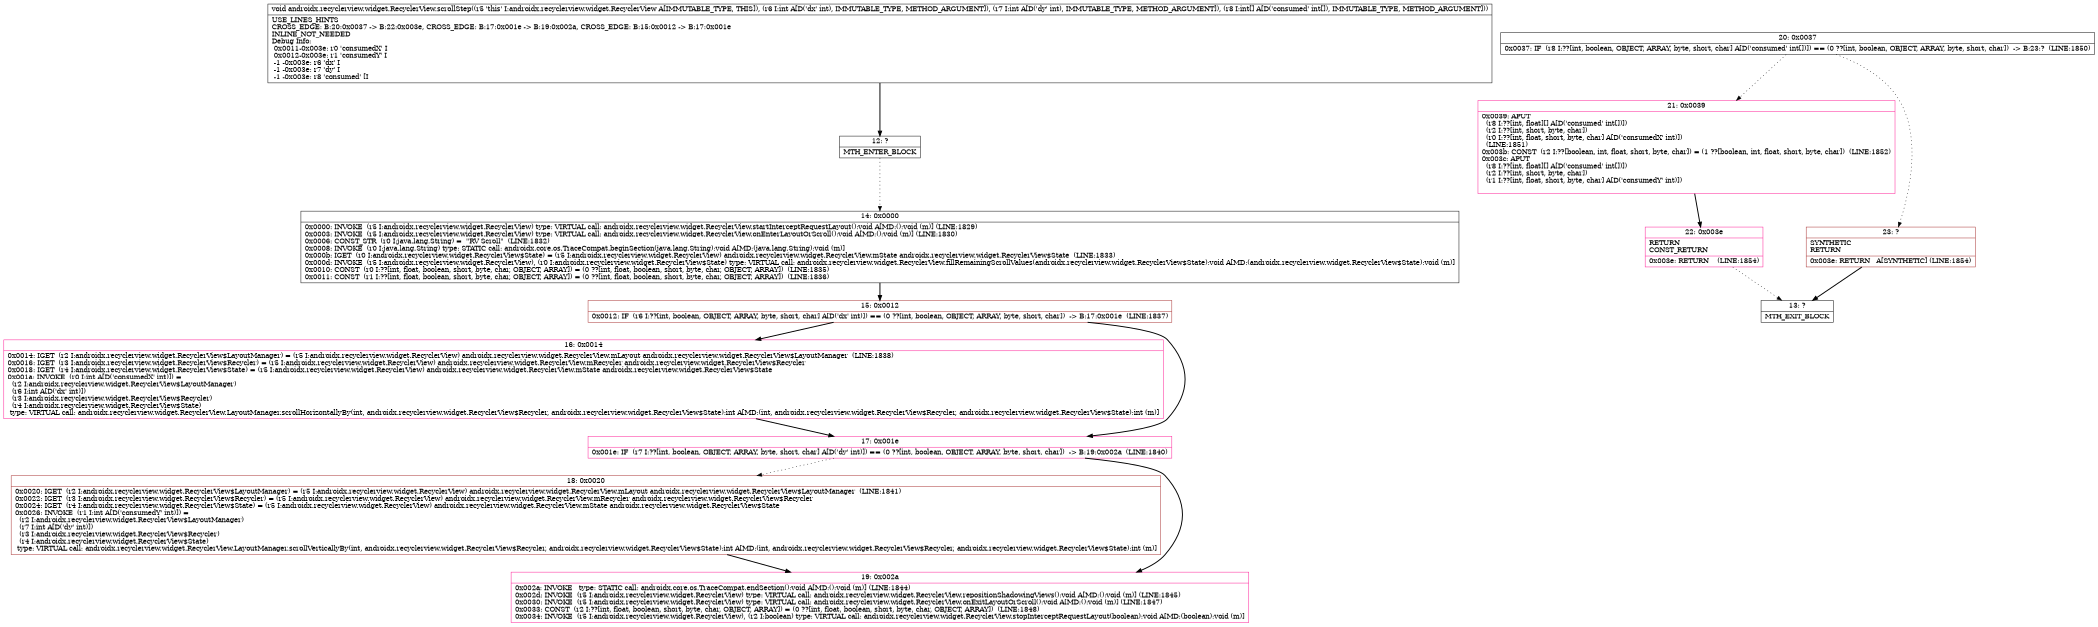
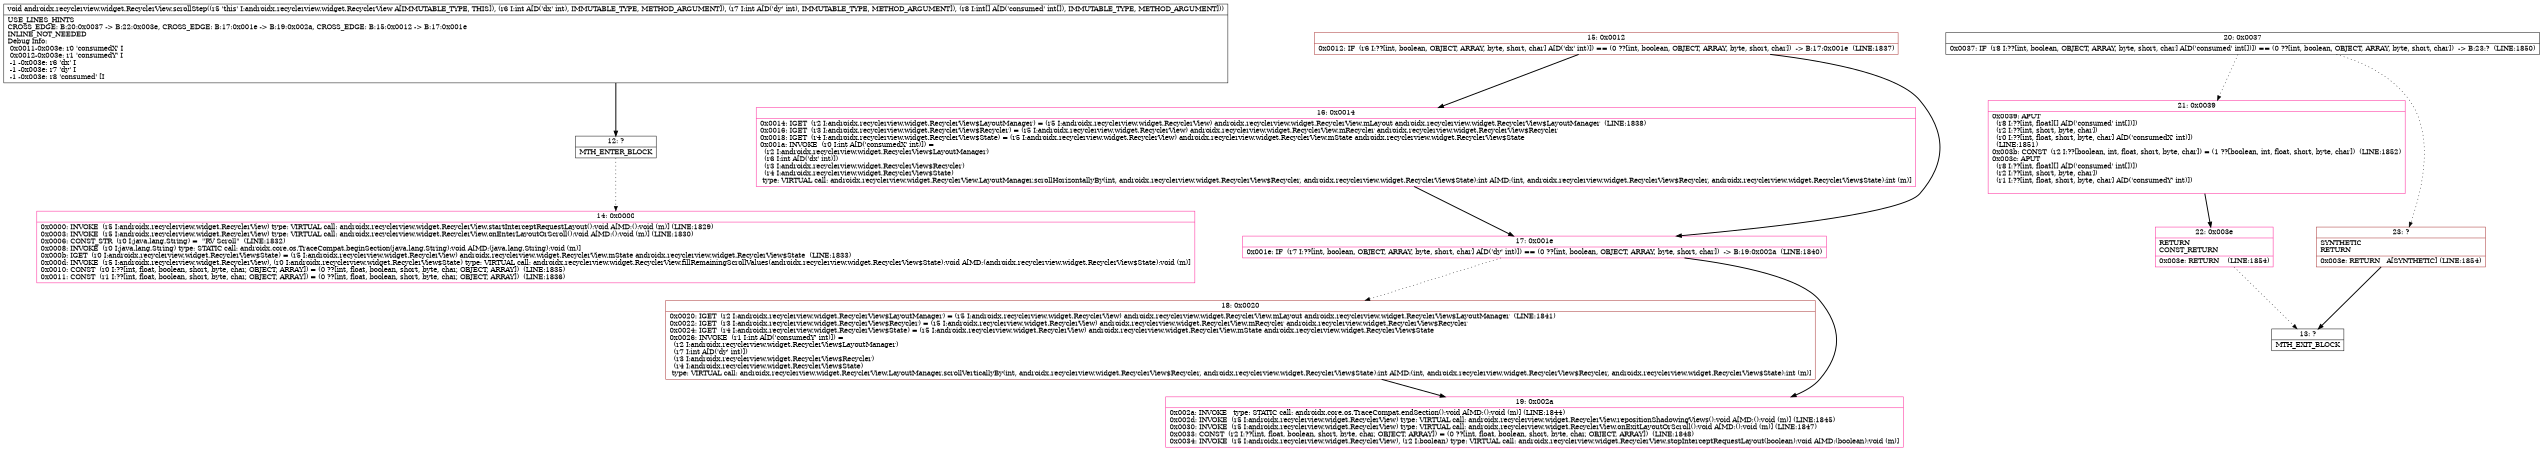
(880, 247) -> (616, 247)
(880, 289) -> none
